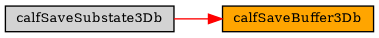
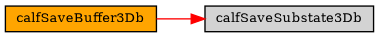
(191, 19) -> (174, 19)
